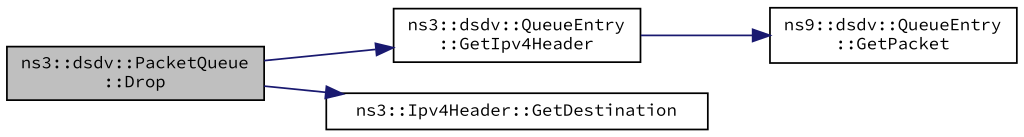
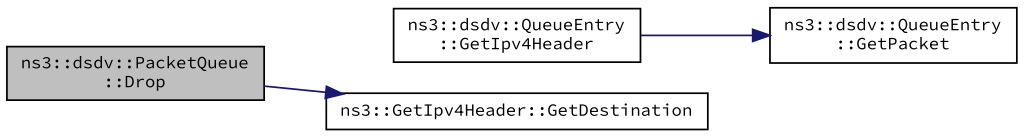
(893, 35) -> (893, 35)
(320, 55) -> none
(517, 111) -> (517, 111)
